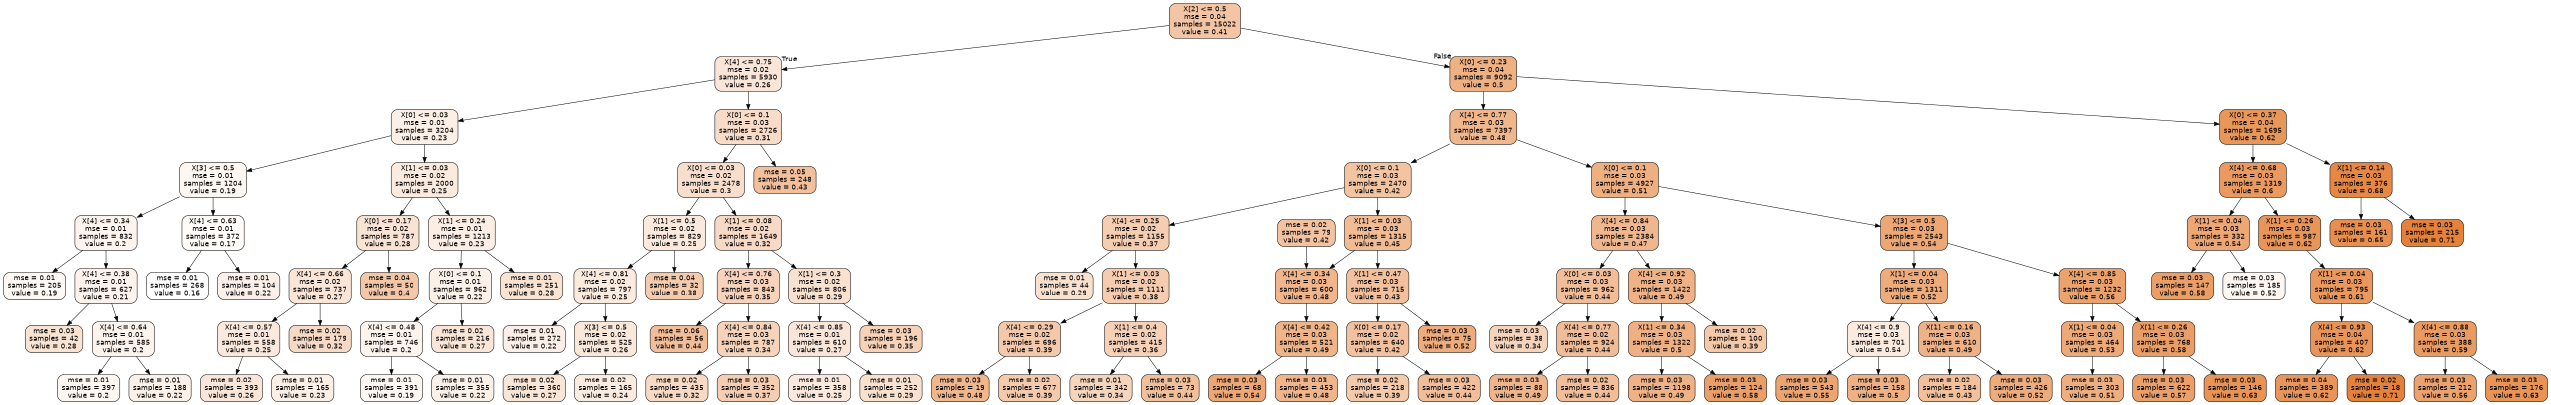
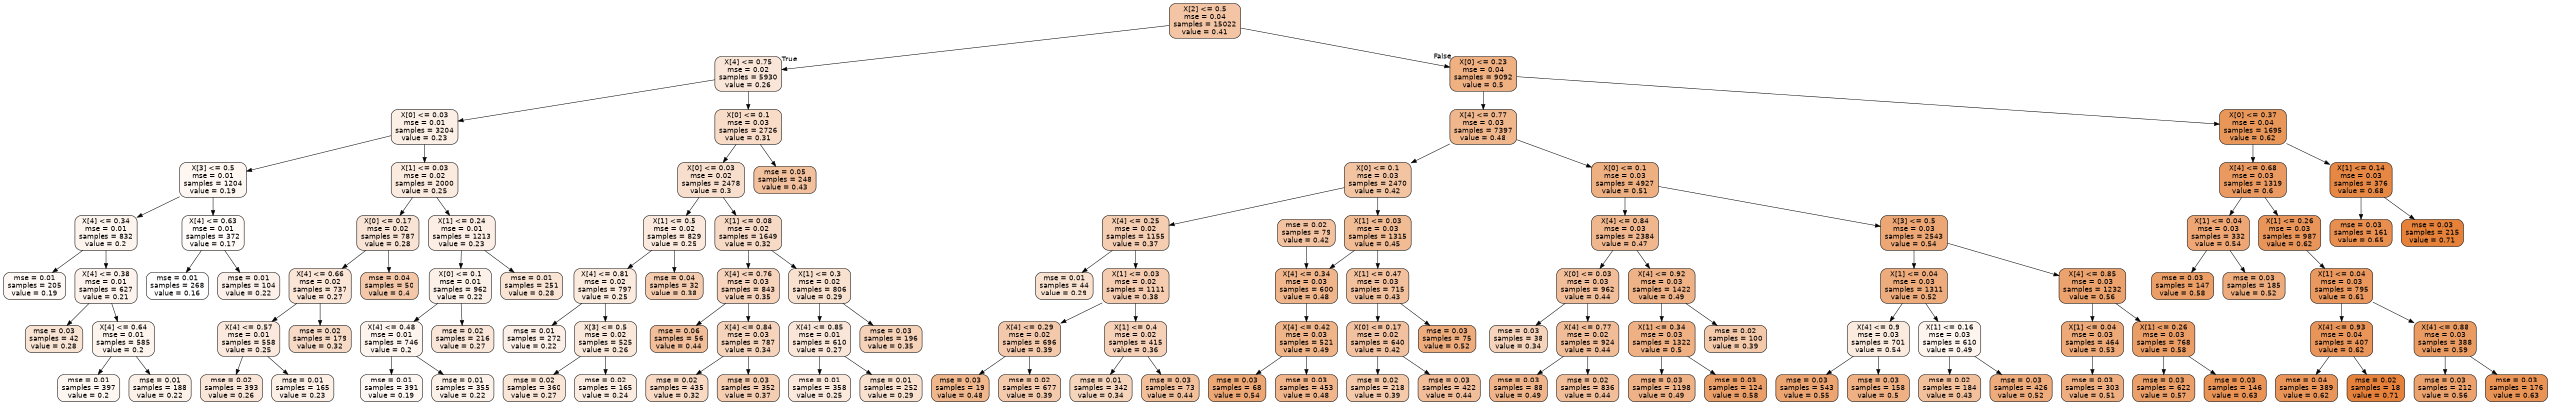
(2254, 286) -> (2254, 286)
(1950, 339) -> (1950, 339)
